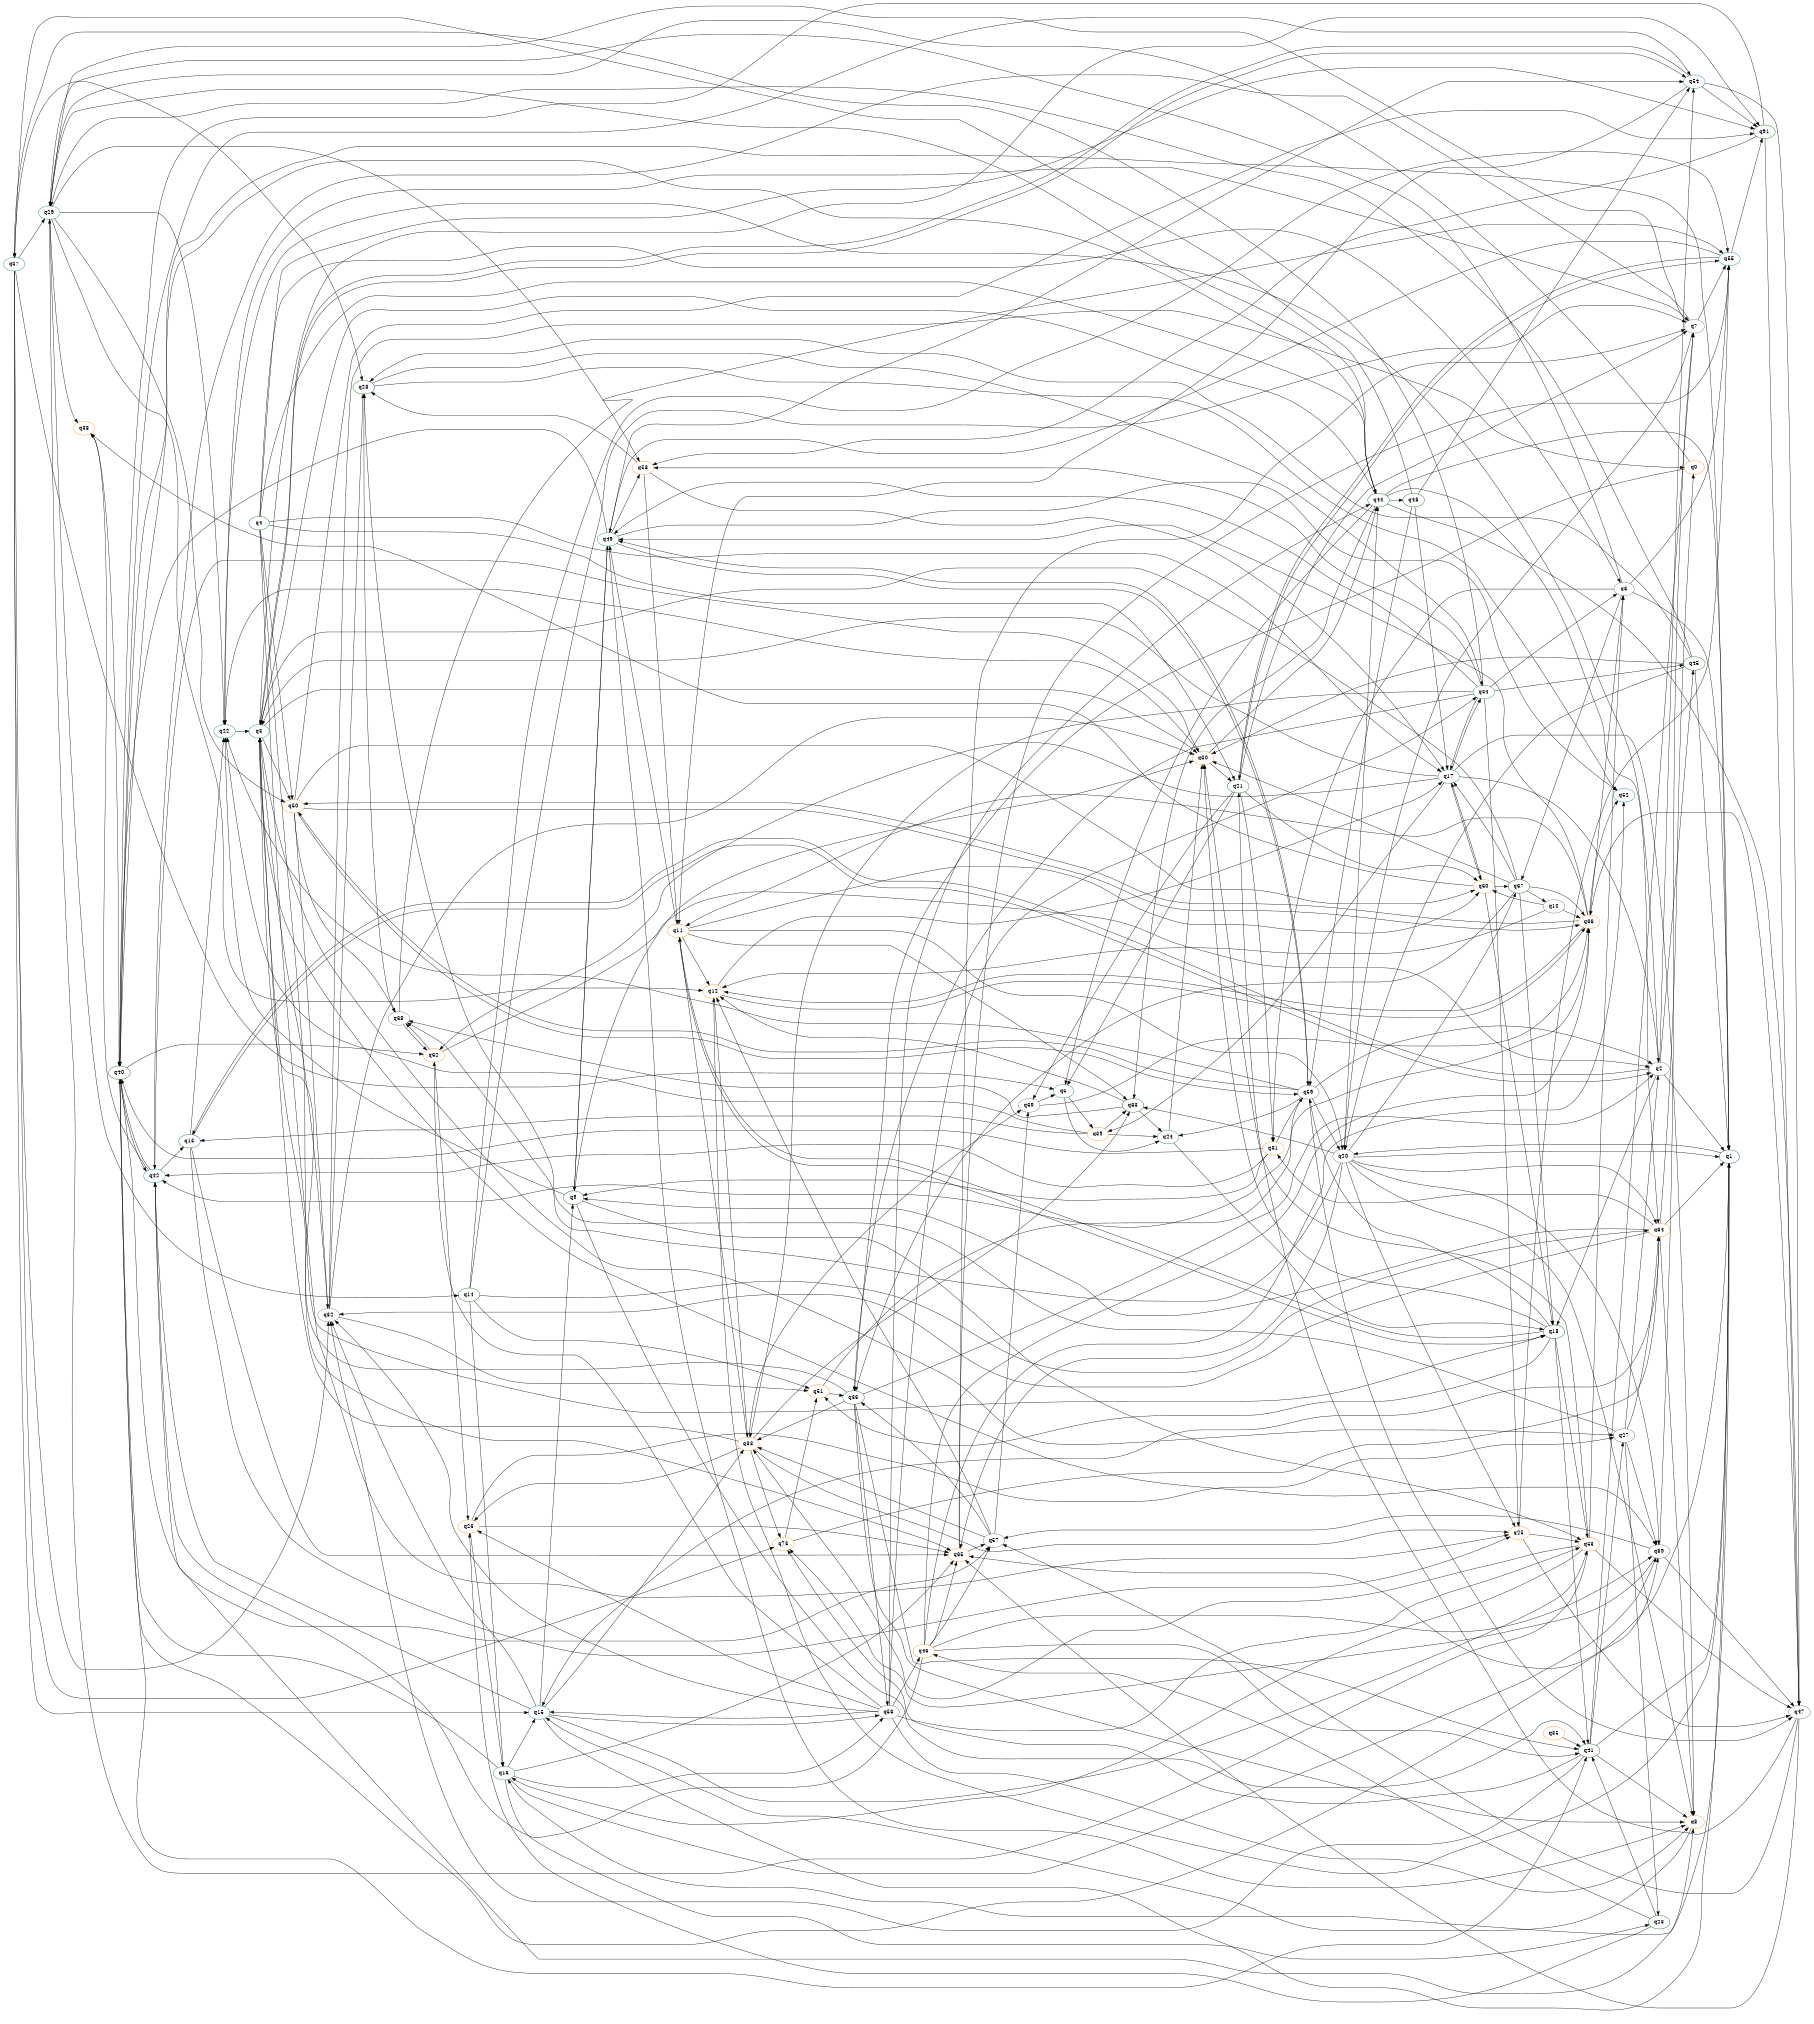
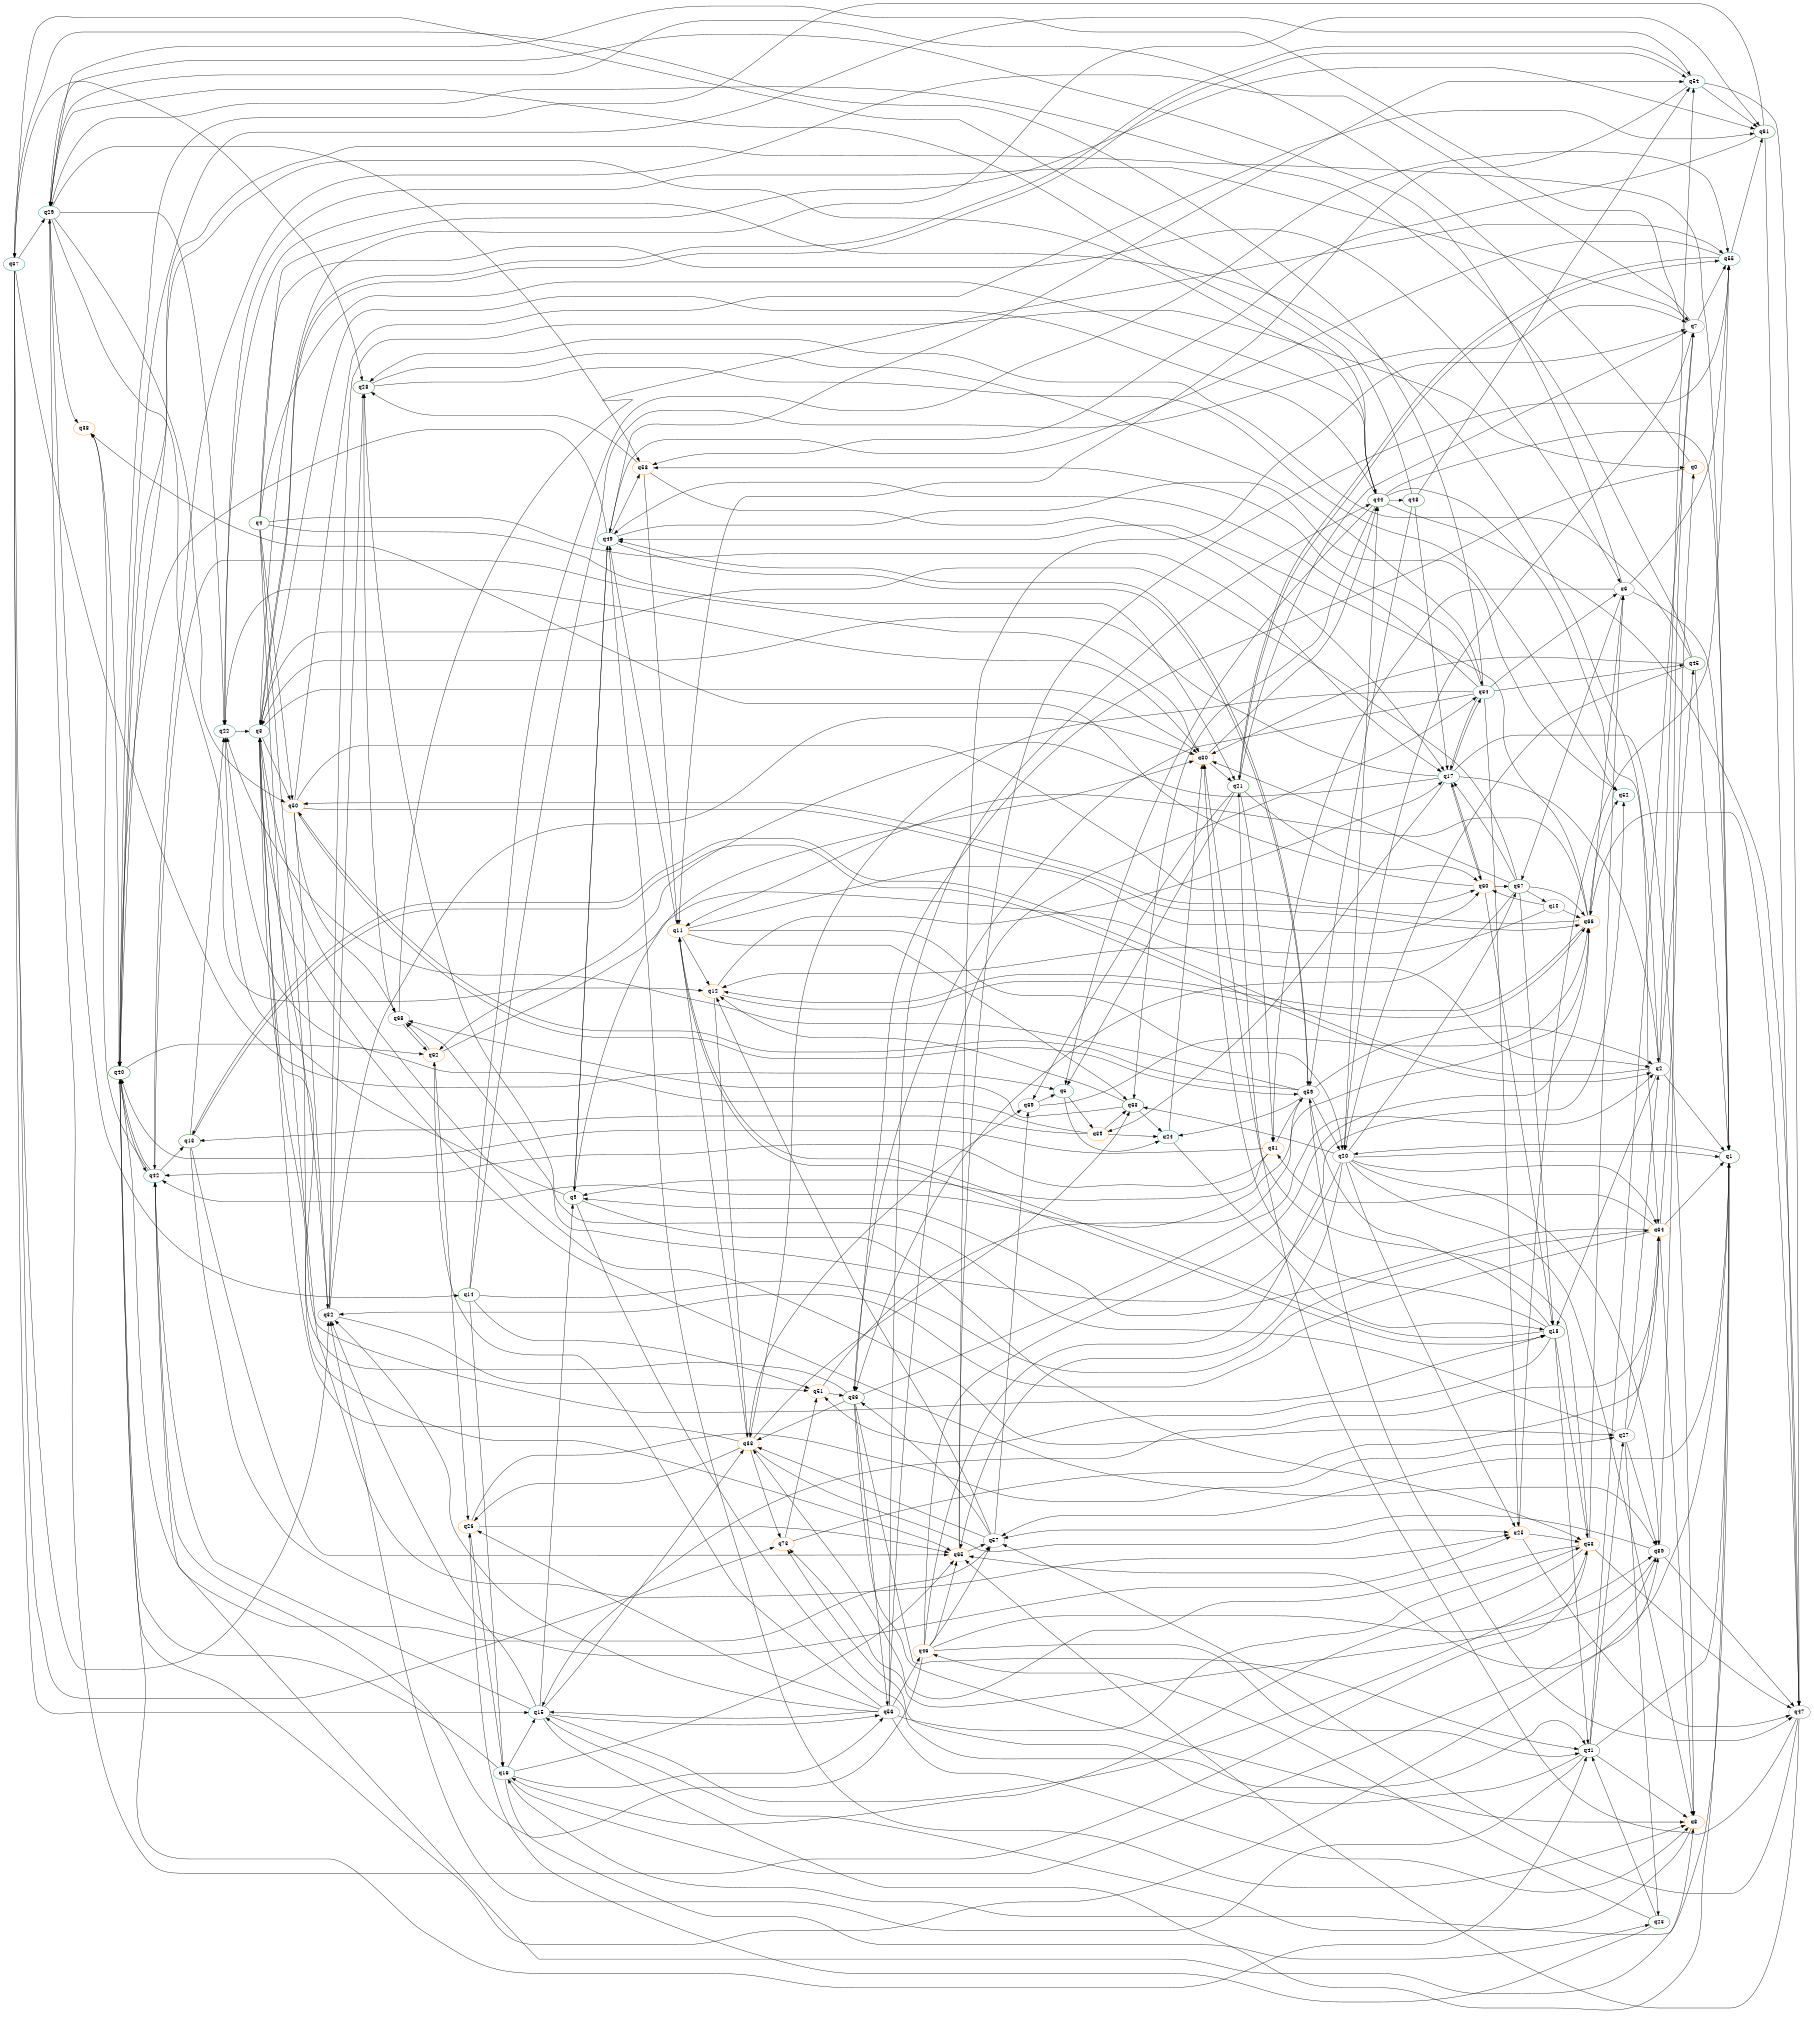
(1764, 132) -> (1764, 132)
(1554, 1733) -> none
(1188, 1843) -> (1485, 1461)
